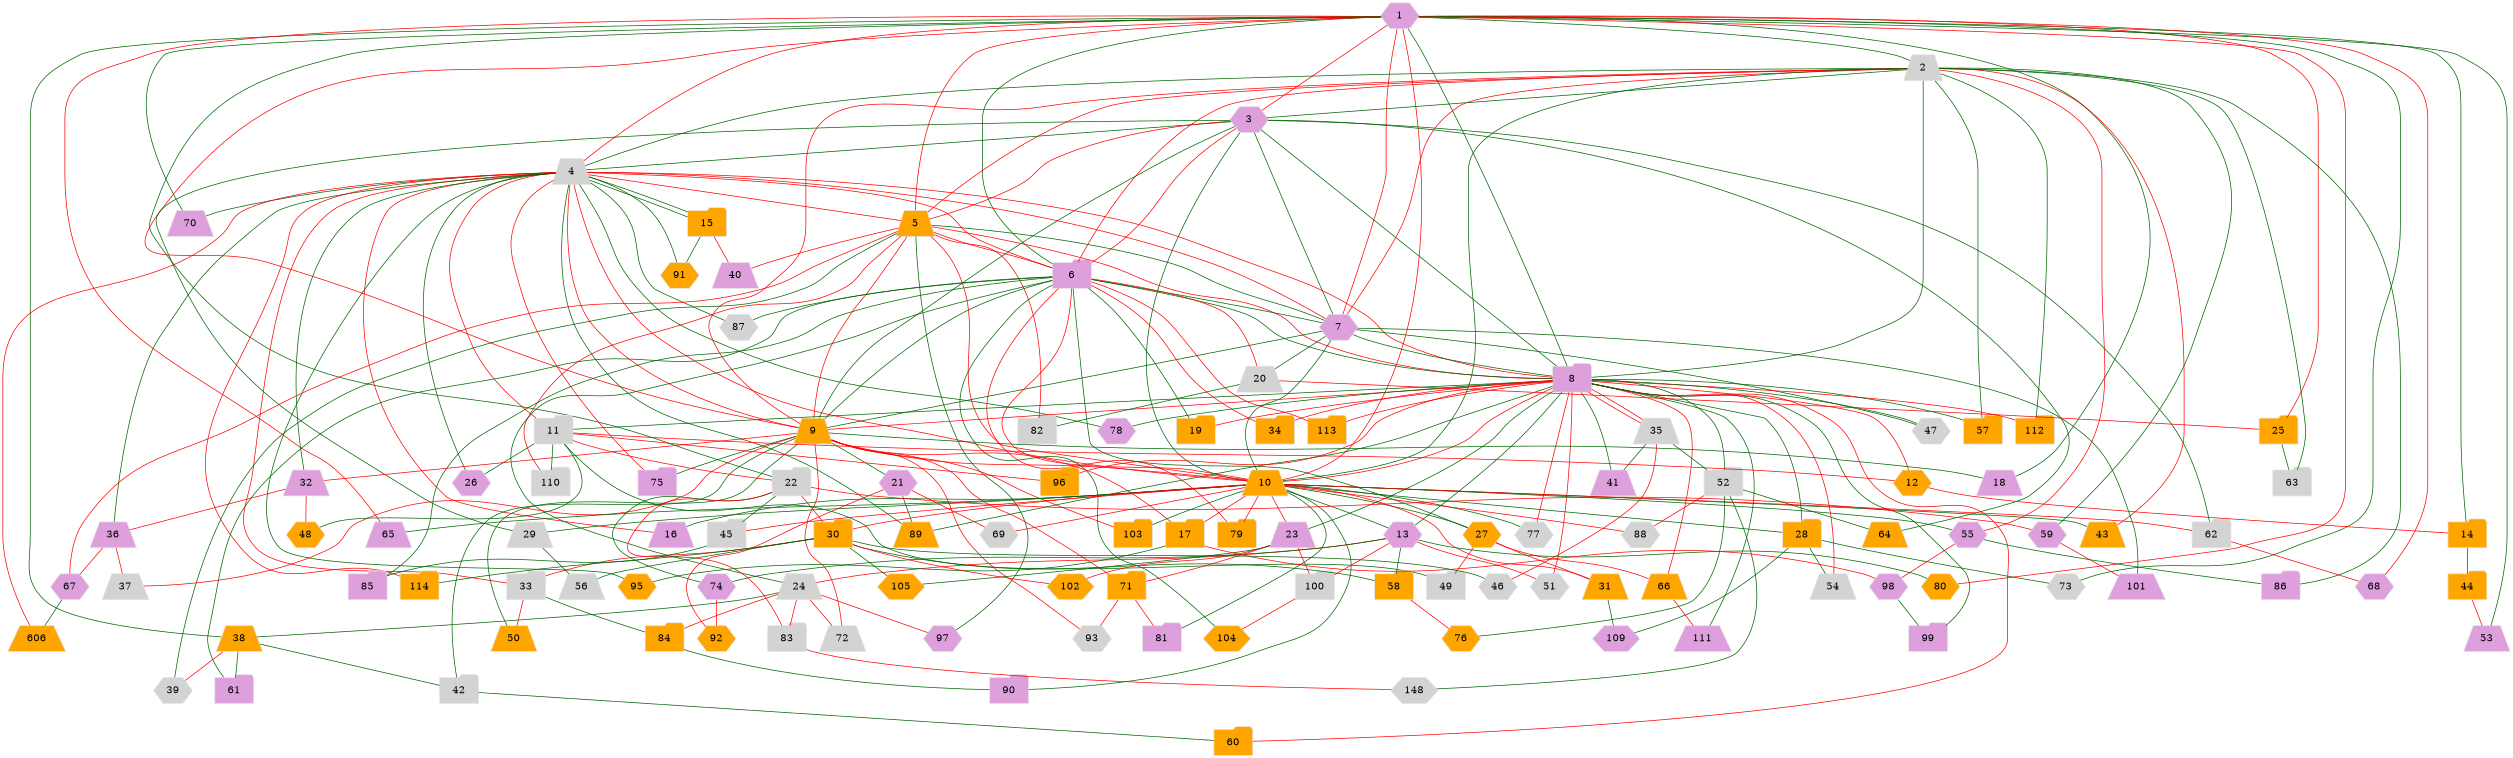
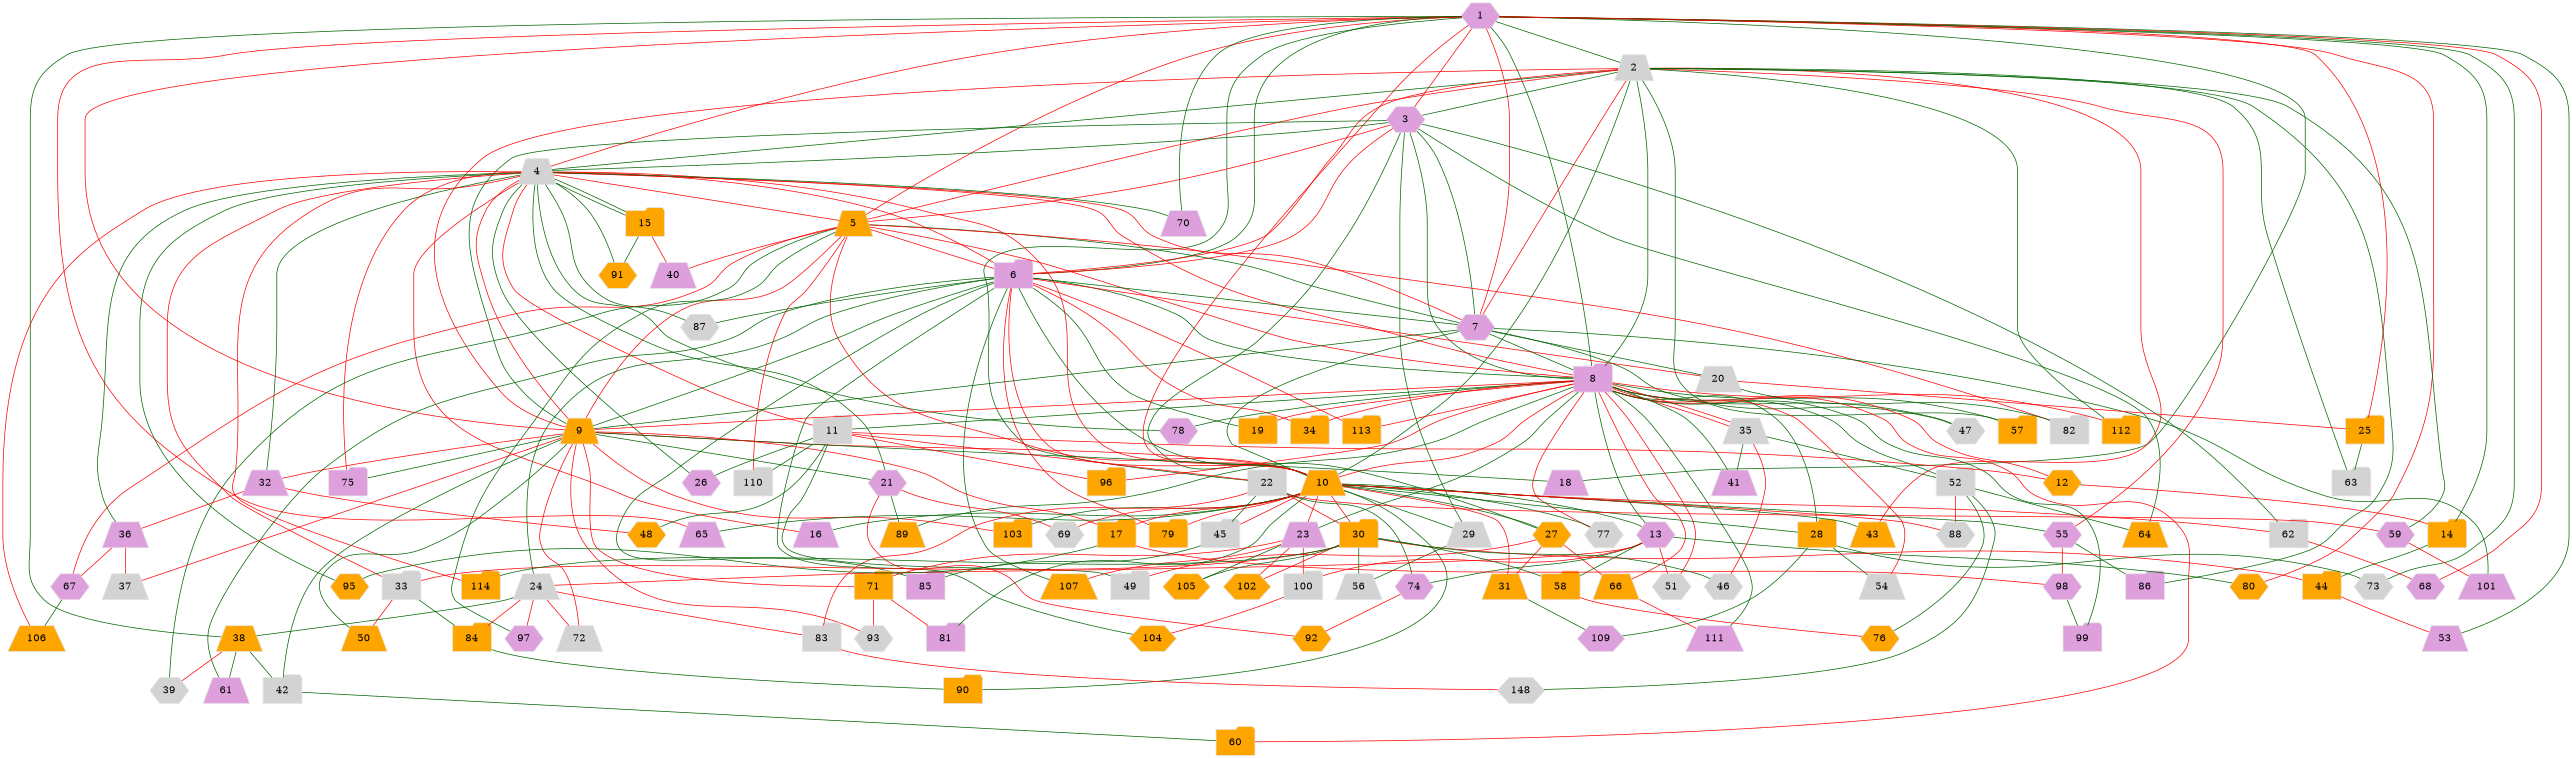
(660, 412) -> (656, 345)
none -> (1817, 555)
none -> (1069, 587)
(37, 639) -> (37, 639)
(234, 691) -> (226, 691)
(1009, 691) -> (963, 691)
